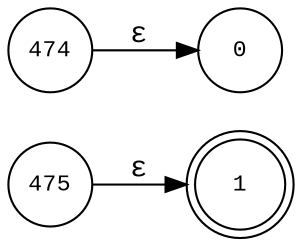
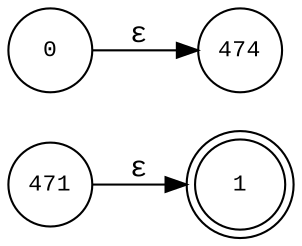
(135, 50) -> (135, 50)
(50, 185) -> (50, 185)
